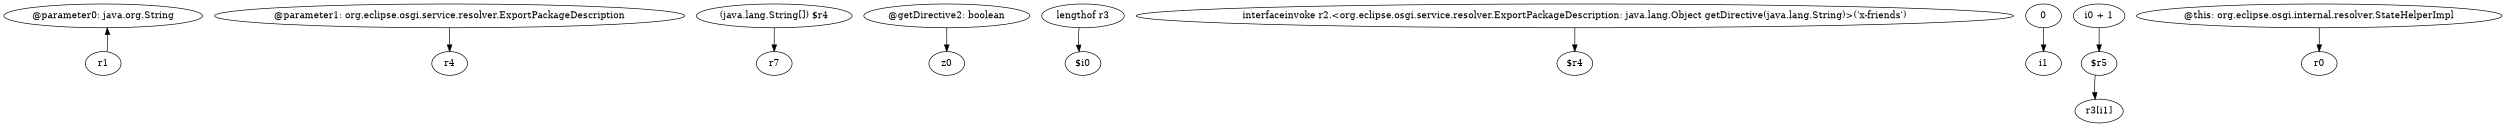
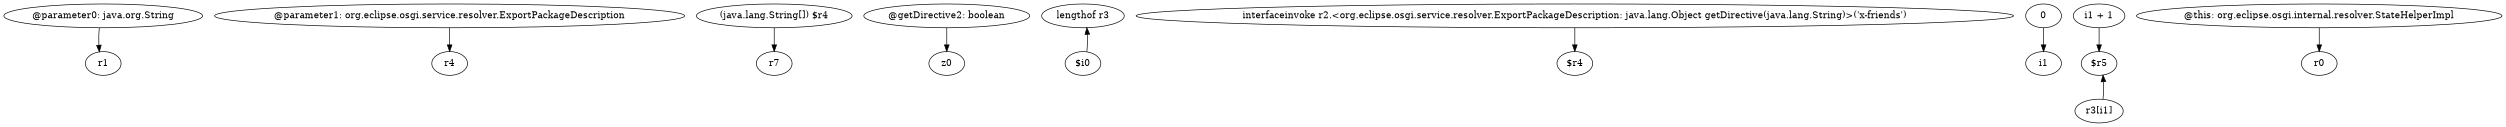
(2099, 16) -> (2099, 16)
(1079, 36) -> (1087, 43)
(108, 43) -> (99, 37)
(2095, 84) -> (2104, 91)
